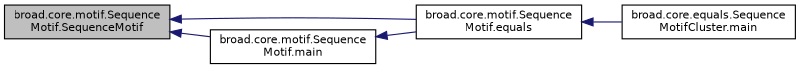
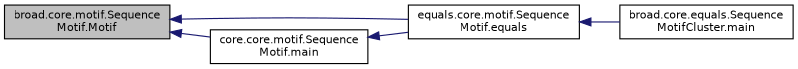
(87, 22) -> (87, 22)
(499, 22) -> (494, 22)
(293, 47) -> (289, 47)
